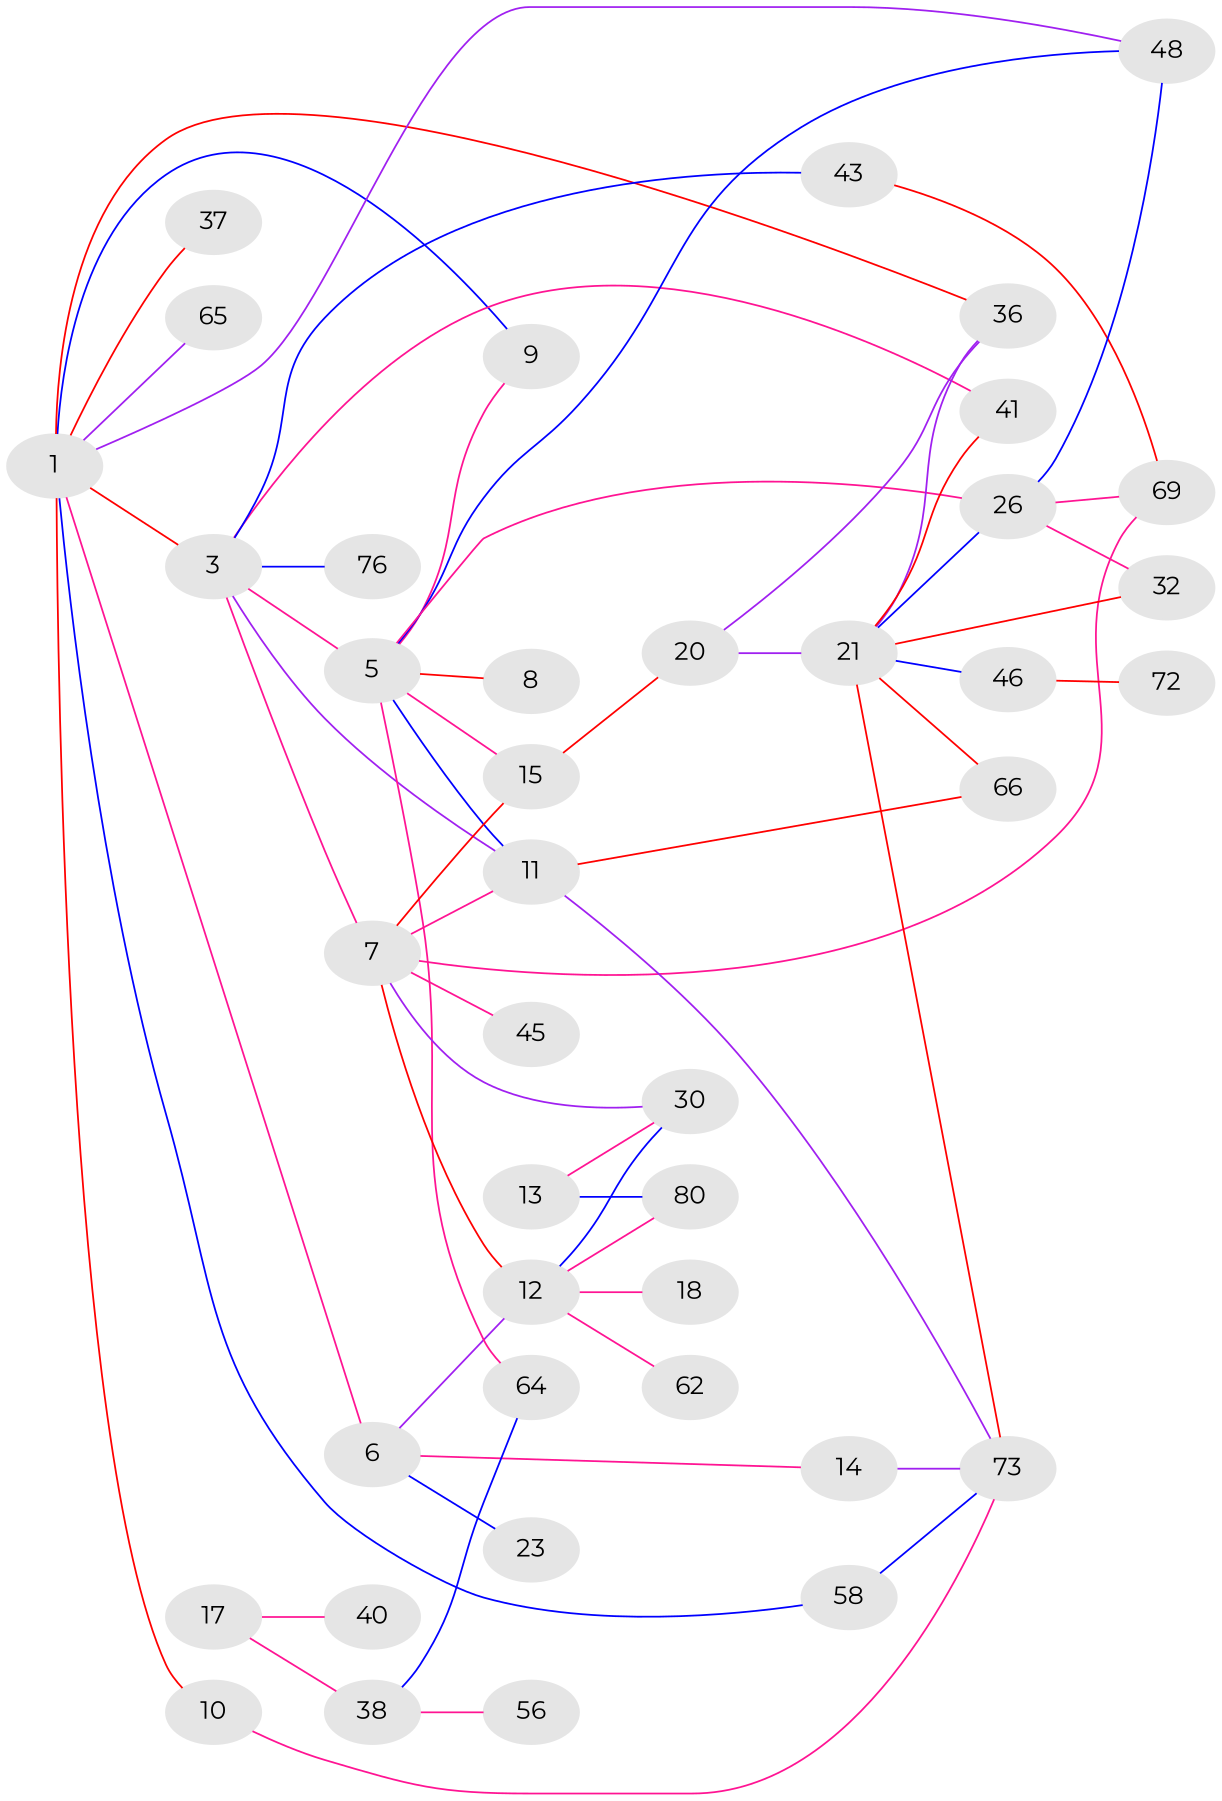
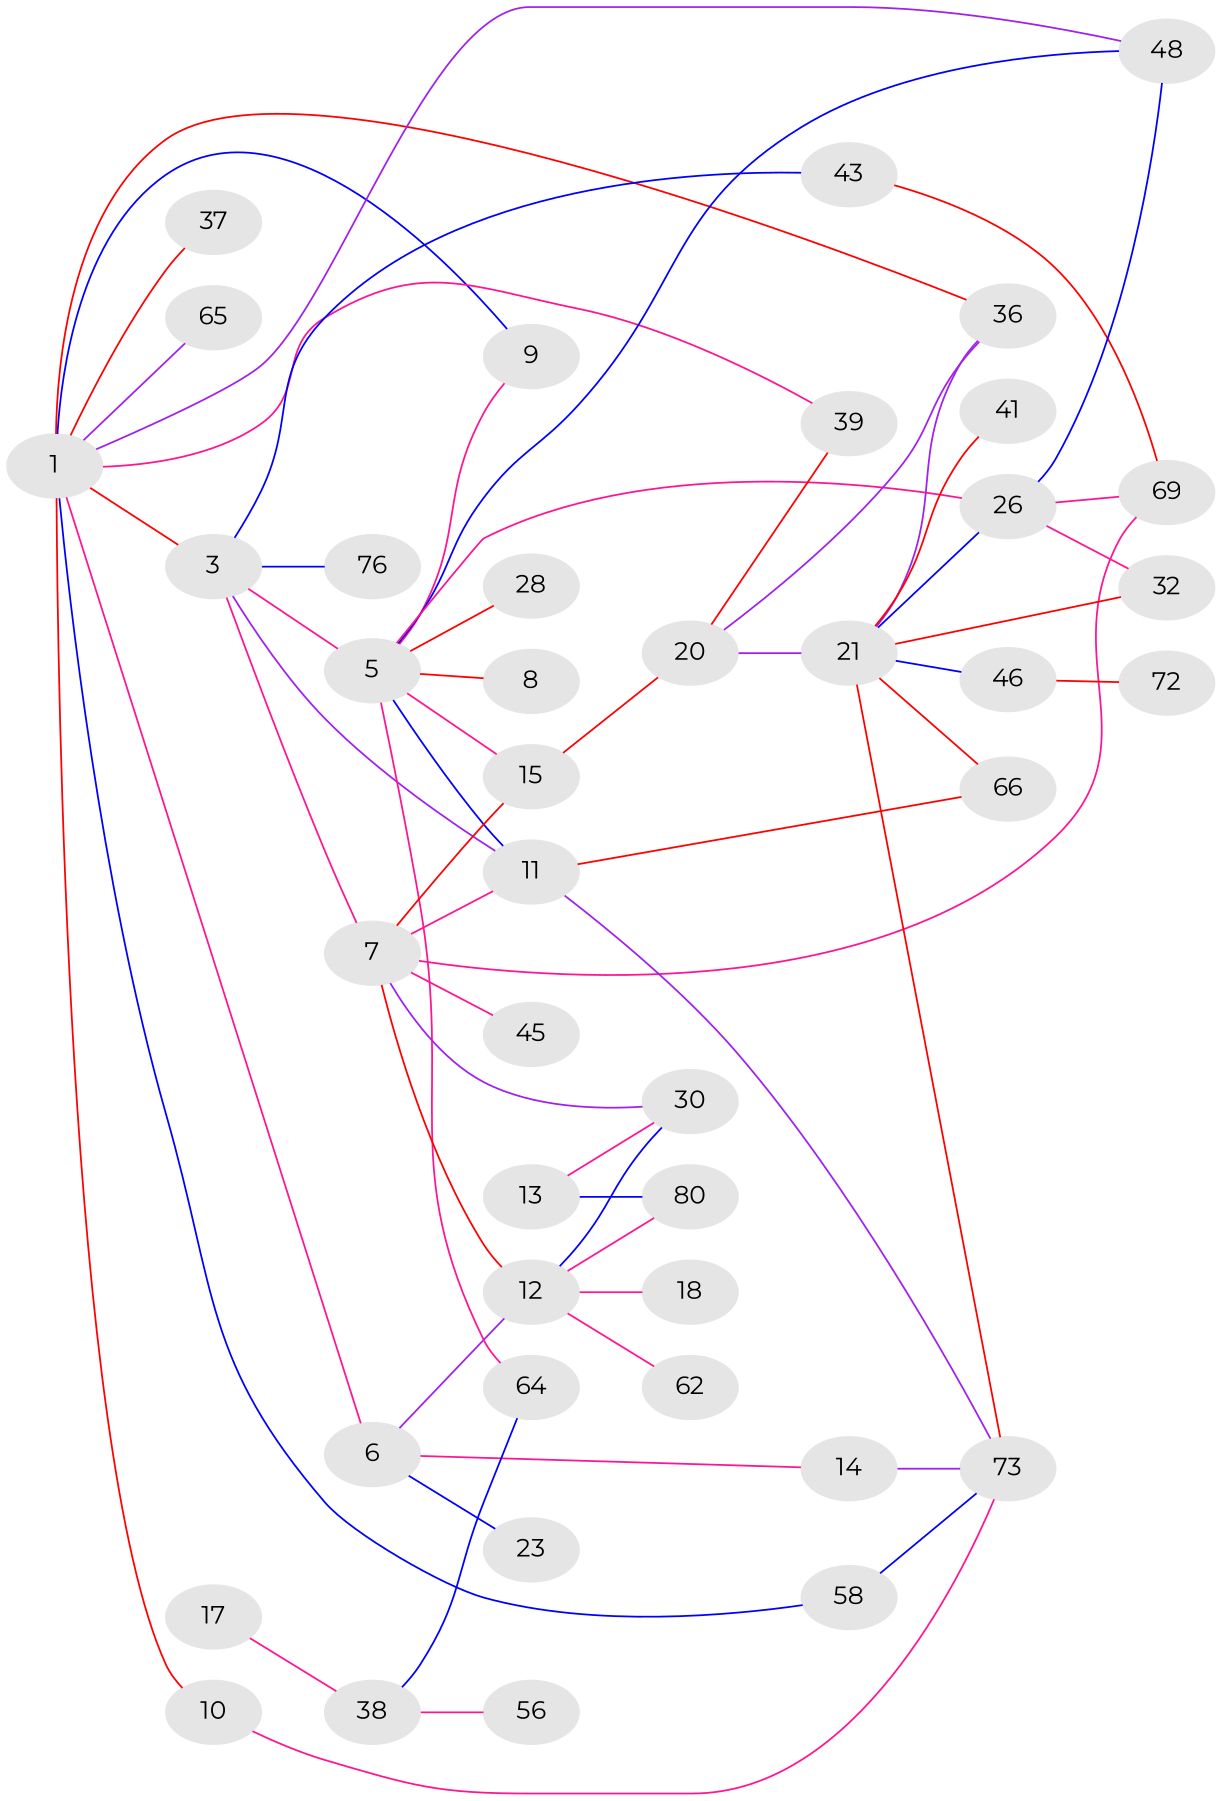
(564, 290) -> none
none -> (849, 424)
none -> (531, 586)
(372, 1617) -> none
